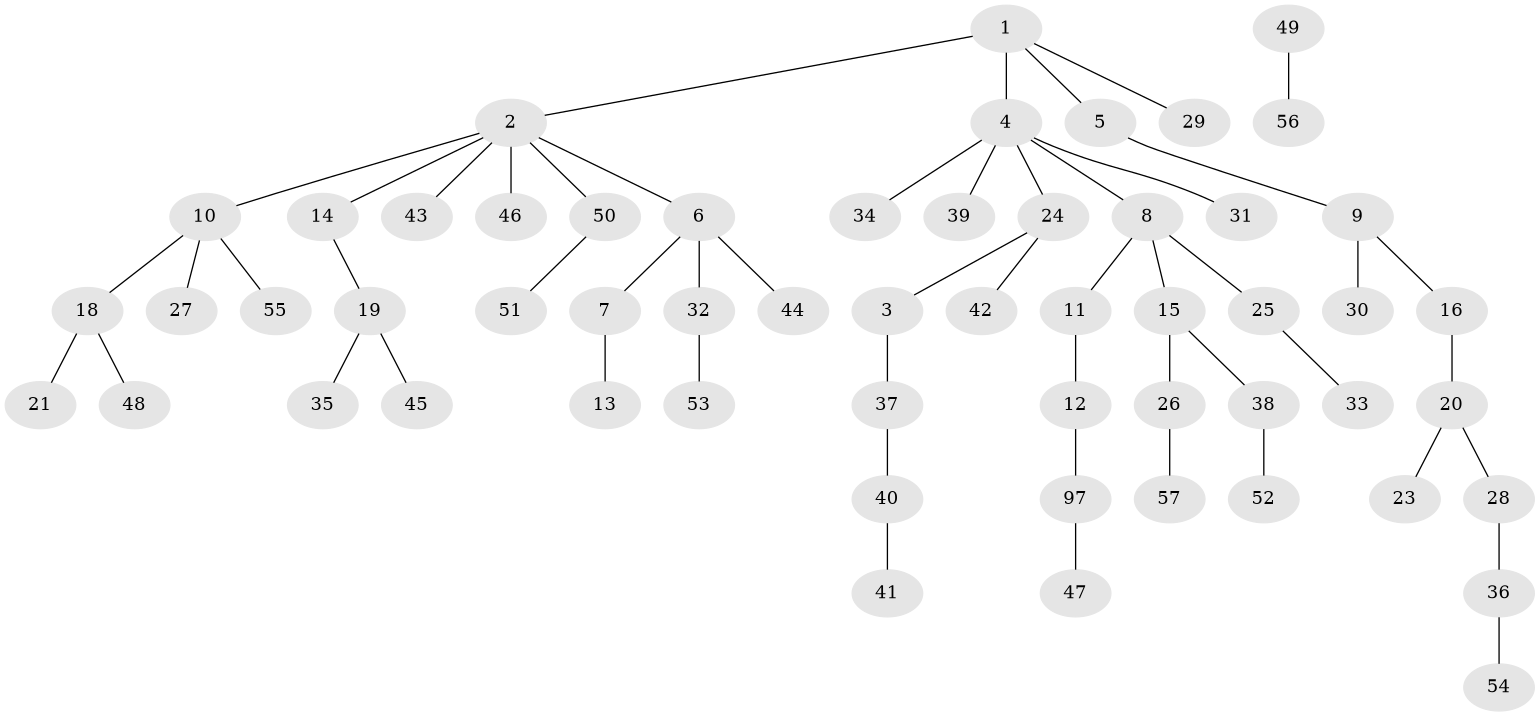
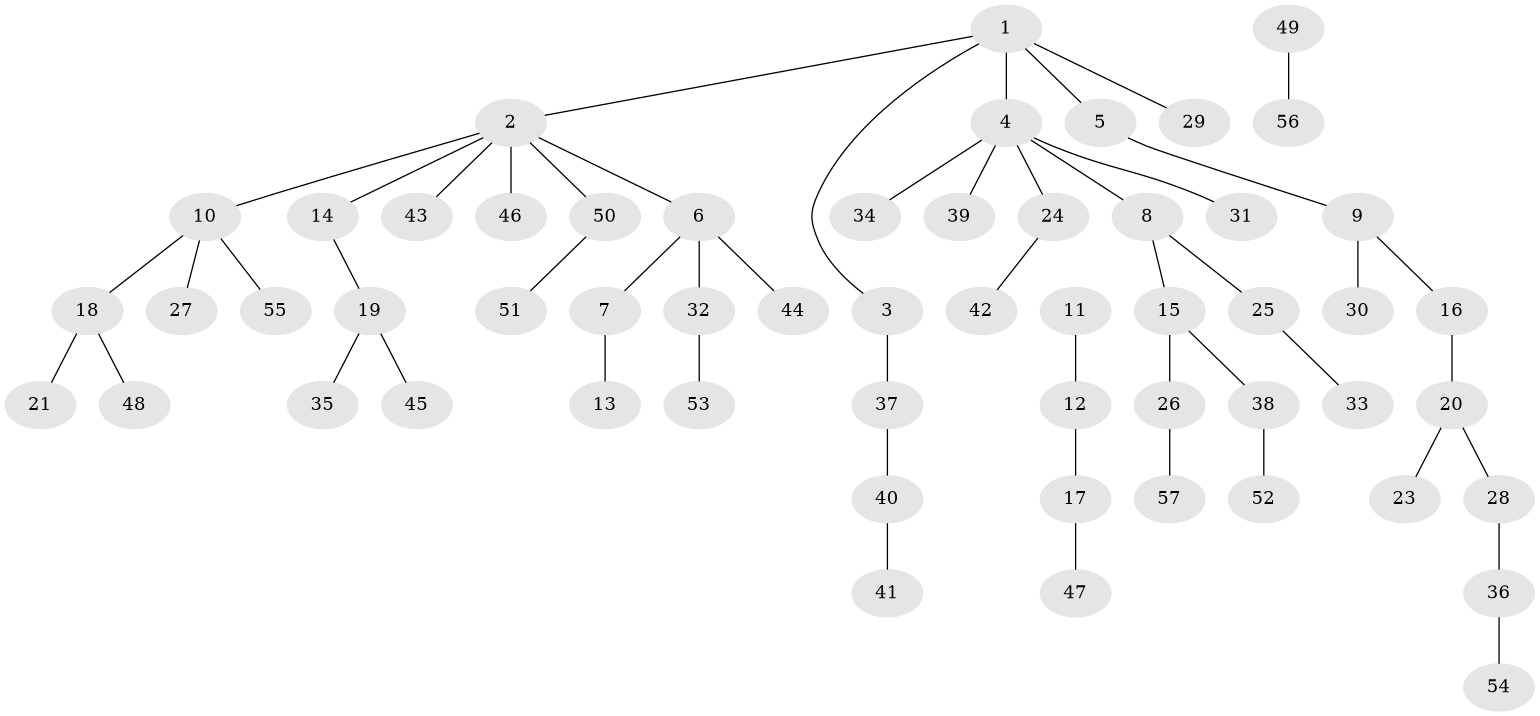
(971, 264) -> (846, 150)
(1112, 264) -> none
(1076, 499) -> (1076, 499)
